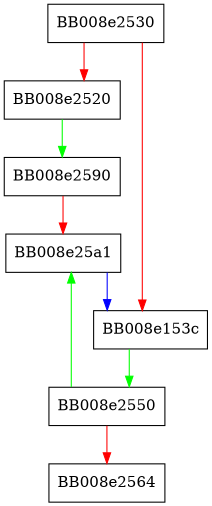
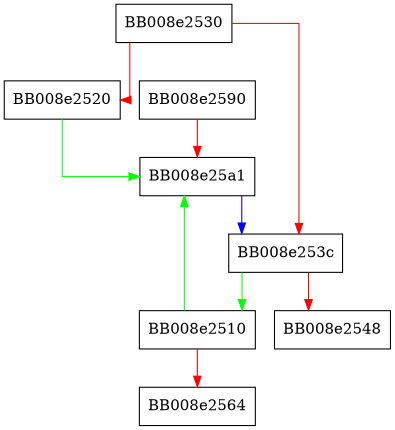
(62, 133) -> (67, 177)
(151, 330) -> (286, 253)
none -> (332, 330)
(107, 406) -> (197, 330)
